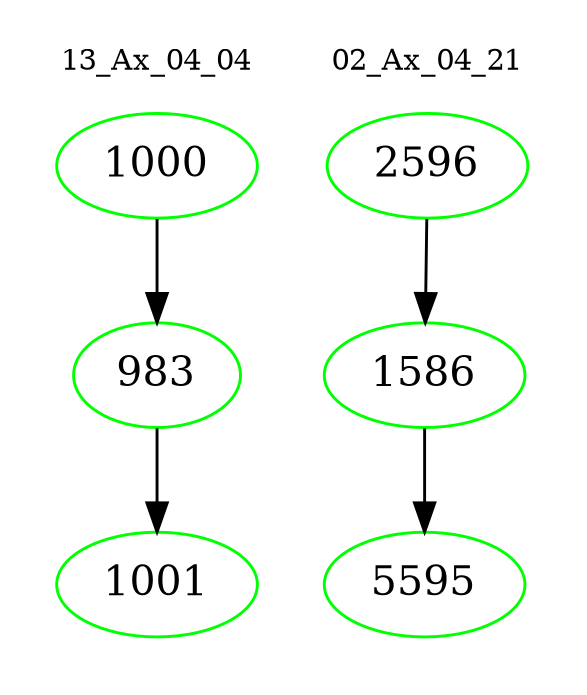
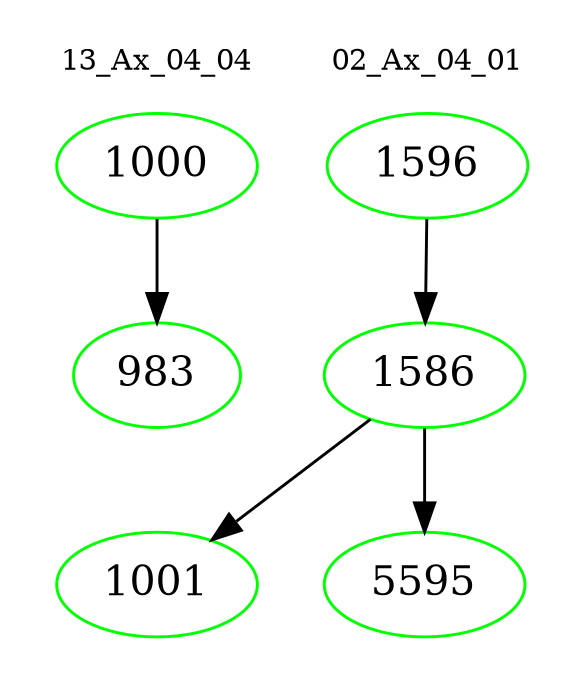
(428, 63) -> (428, 63)
(428, 166) -> (428, 166)
(157, 466) -> (320, 458)
